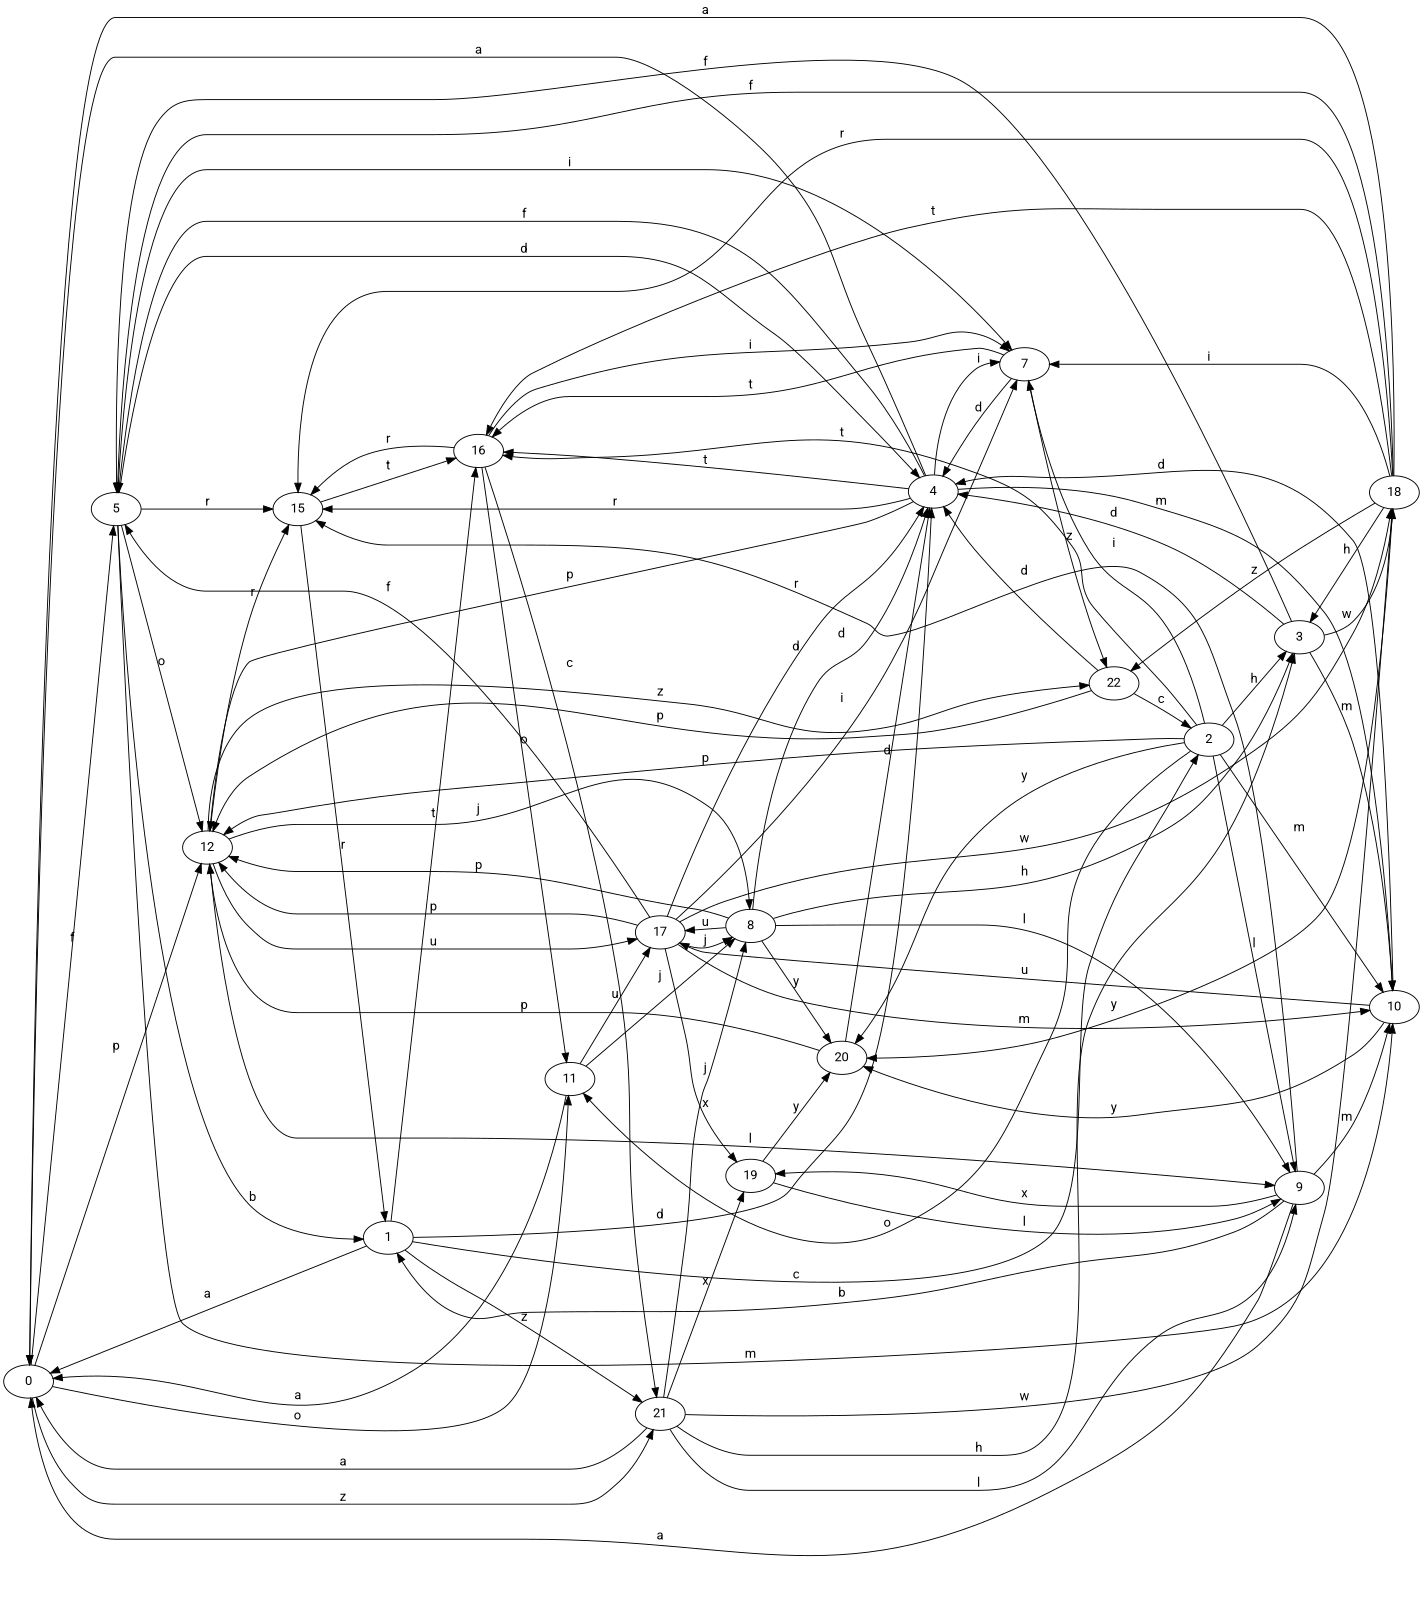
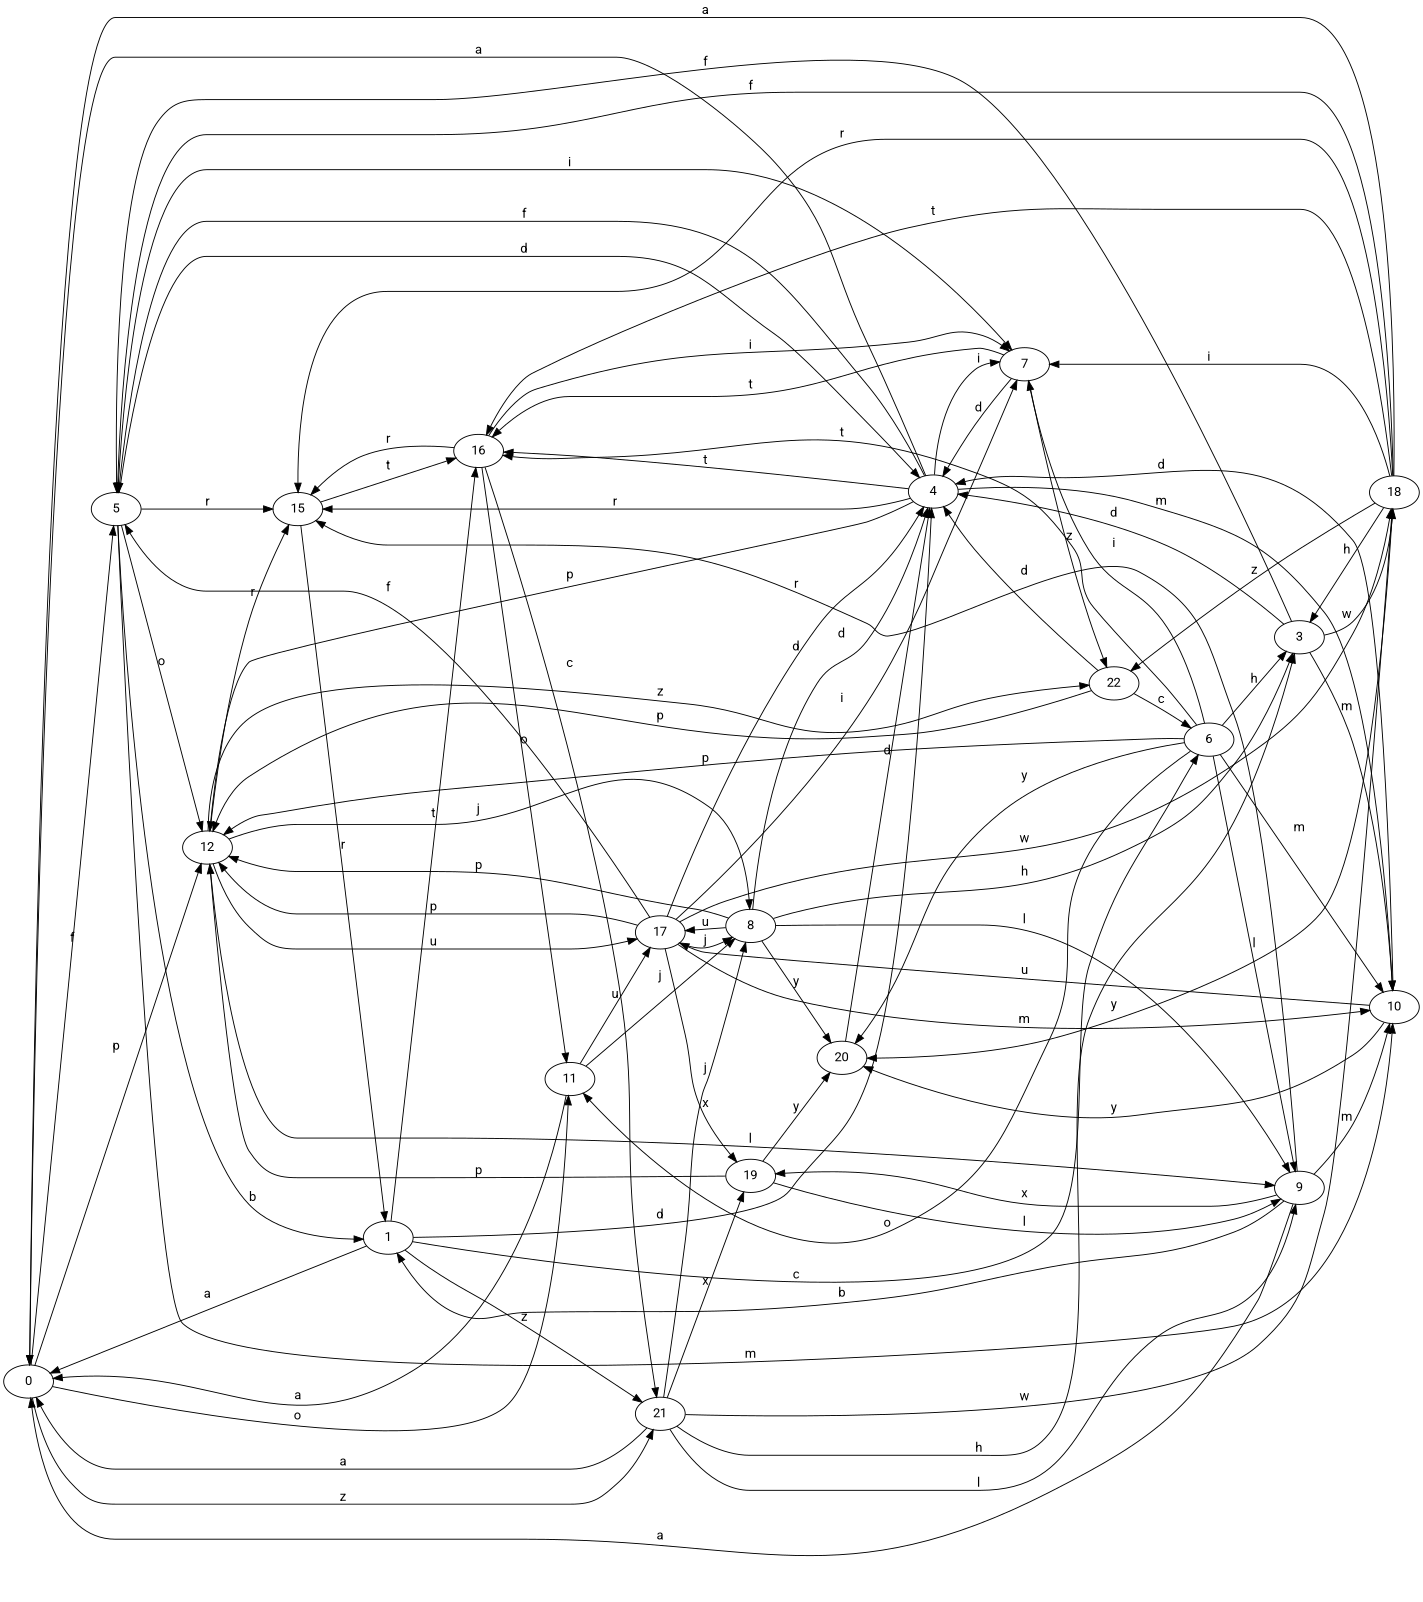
(1209, 740) -> (1209, 740)
(471, 1013) -> (342, 1178)
